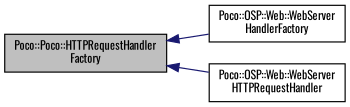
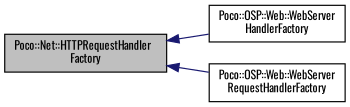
(86, 53) -> (86, 53)
(277, 83) -> (277, 83)
